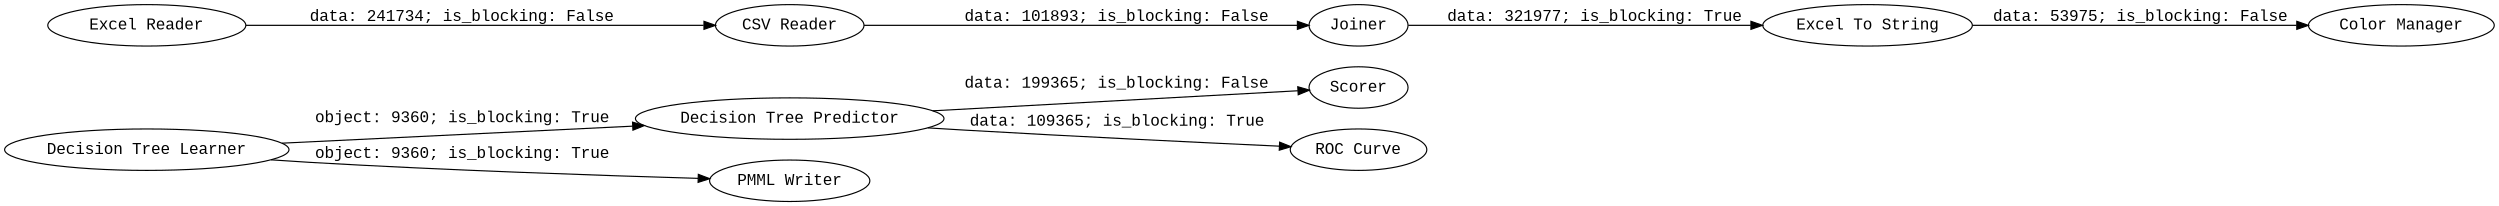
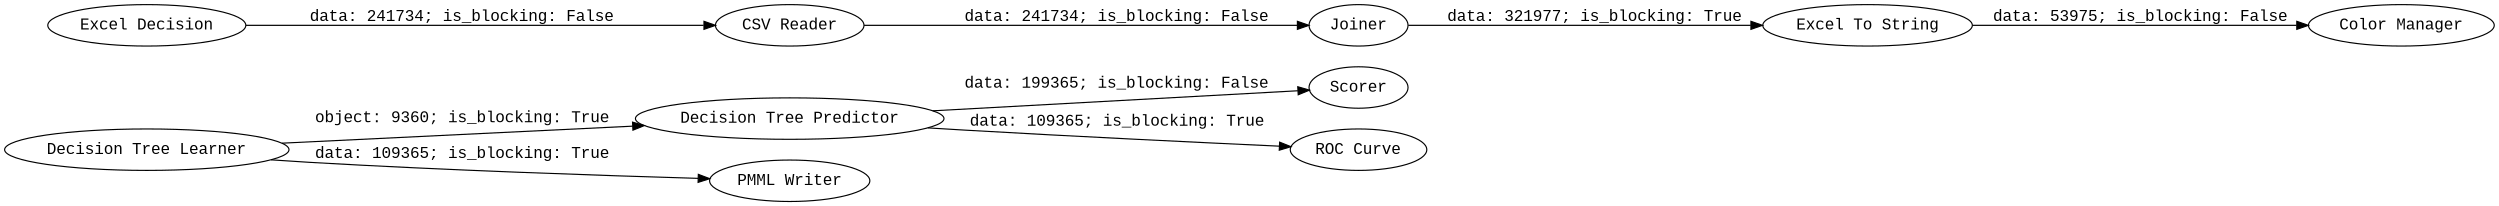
(1117, 17) -> (1117, 17)
(147, 25) -> (147, 25)
(462, 154) -> (462, 154)
